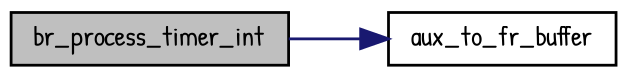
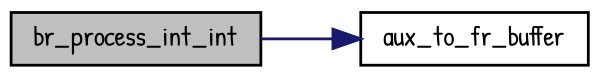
(150, 39) -> (136, 39)
